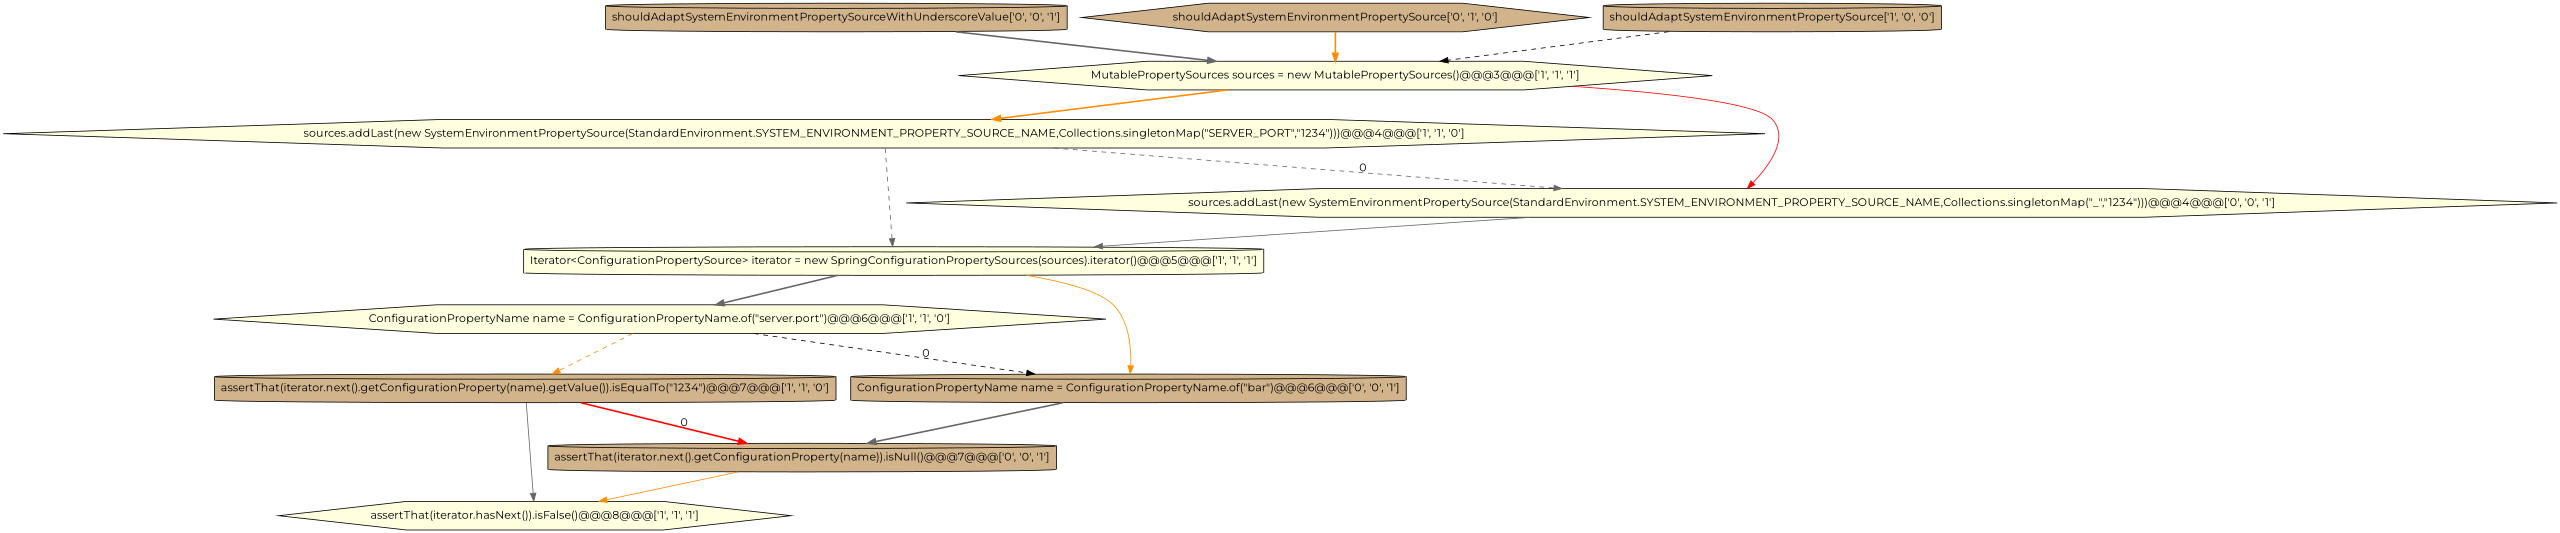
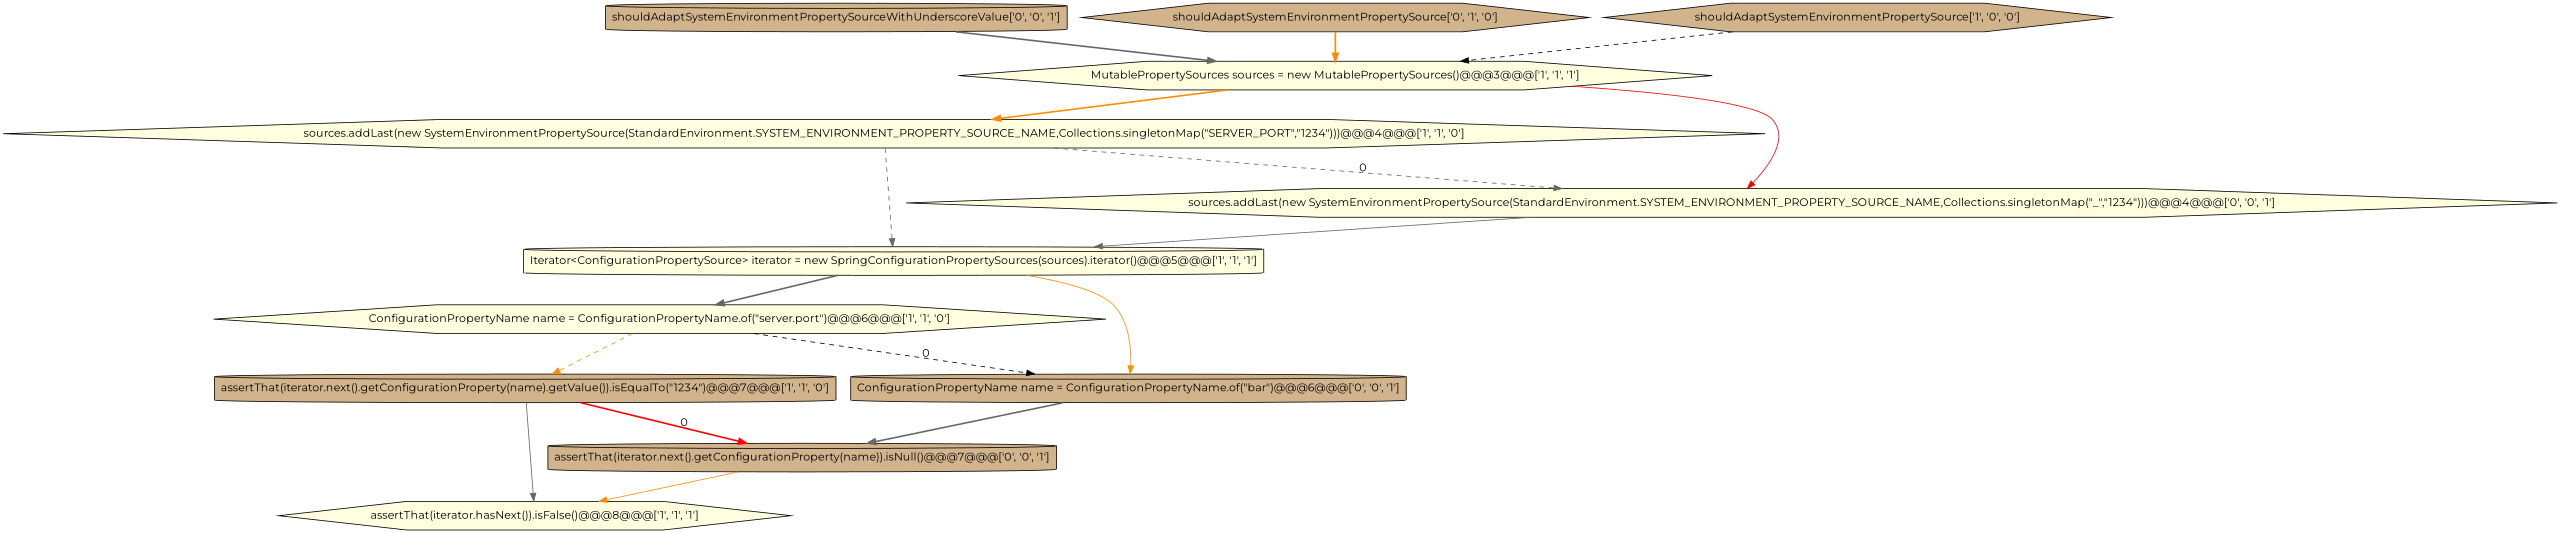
(1772, 18) -> (1857, 18)
